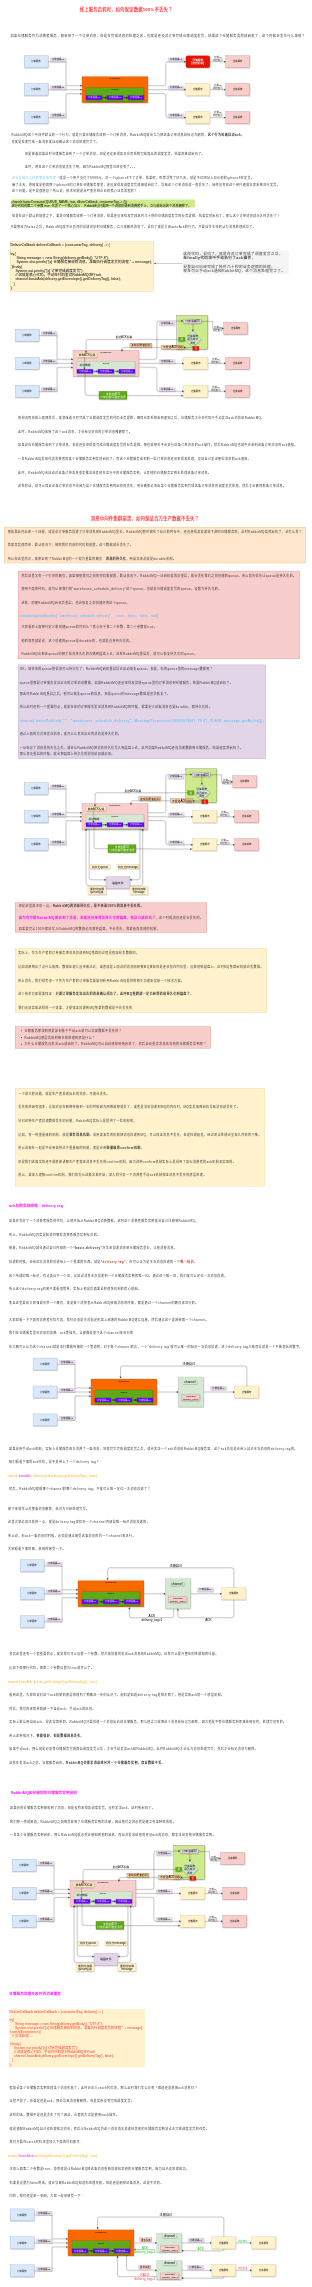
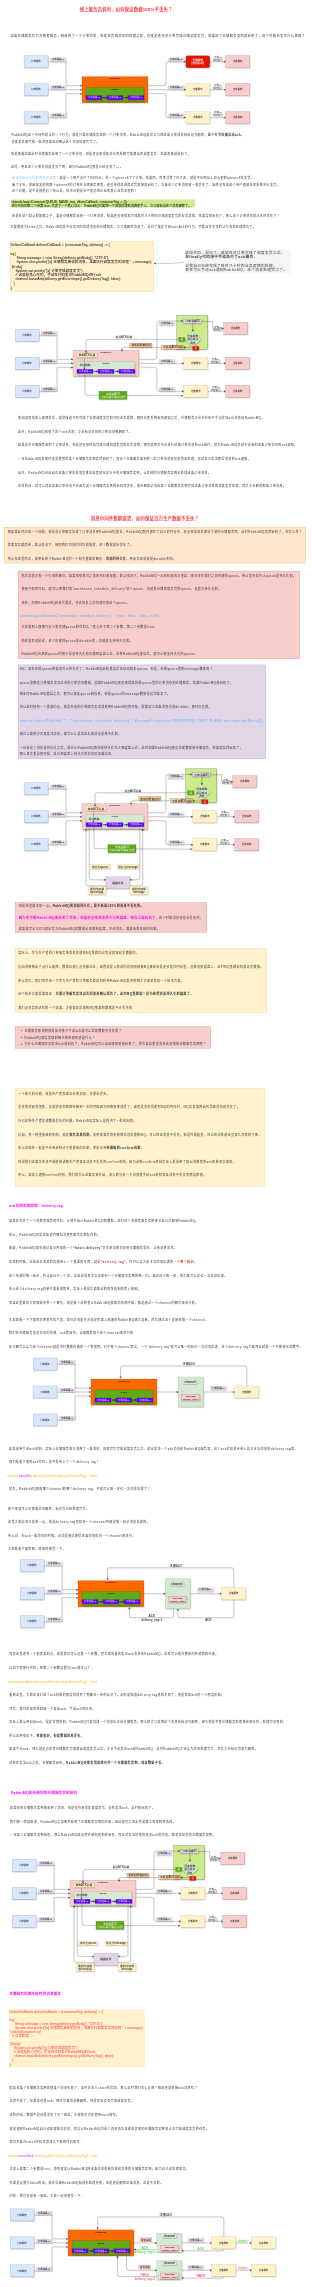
(116, 159) -> (102, 159)
(236, 261) -> (238, 260)
none -> (201, 2277)
